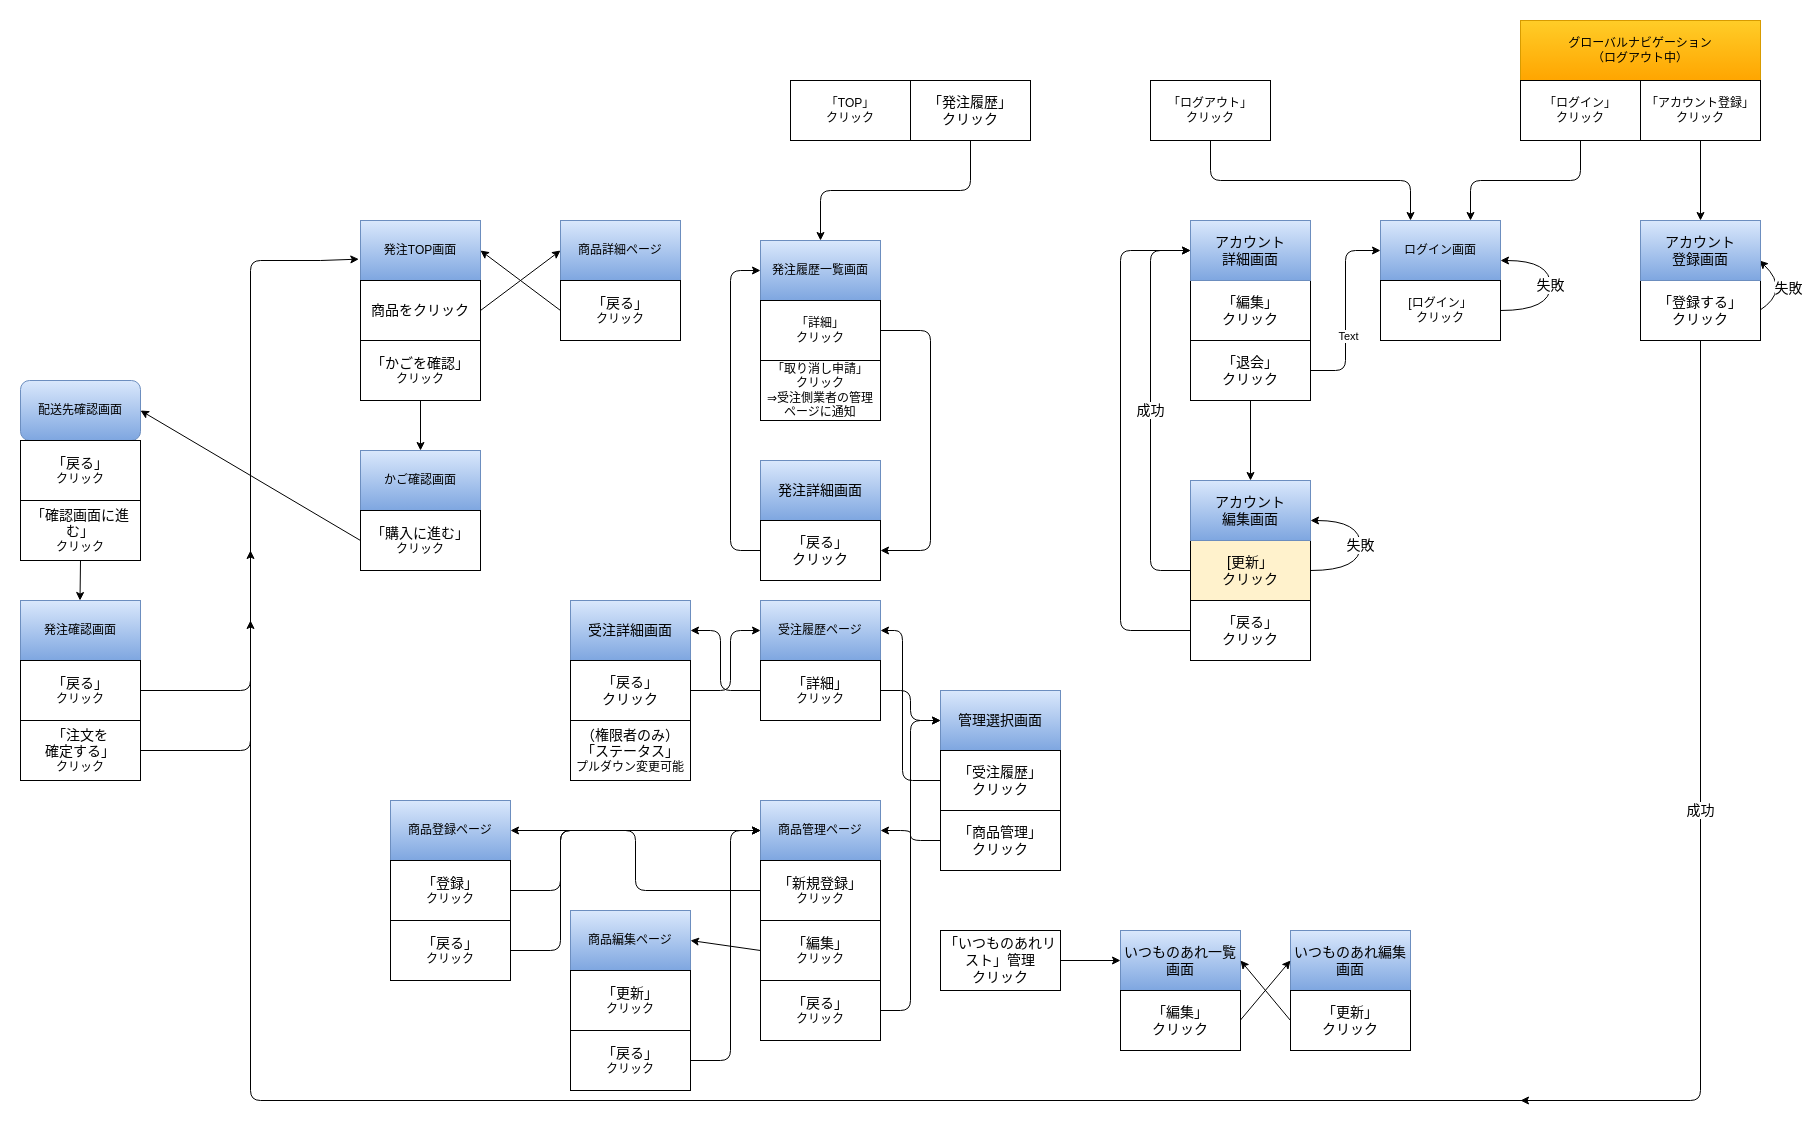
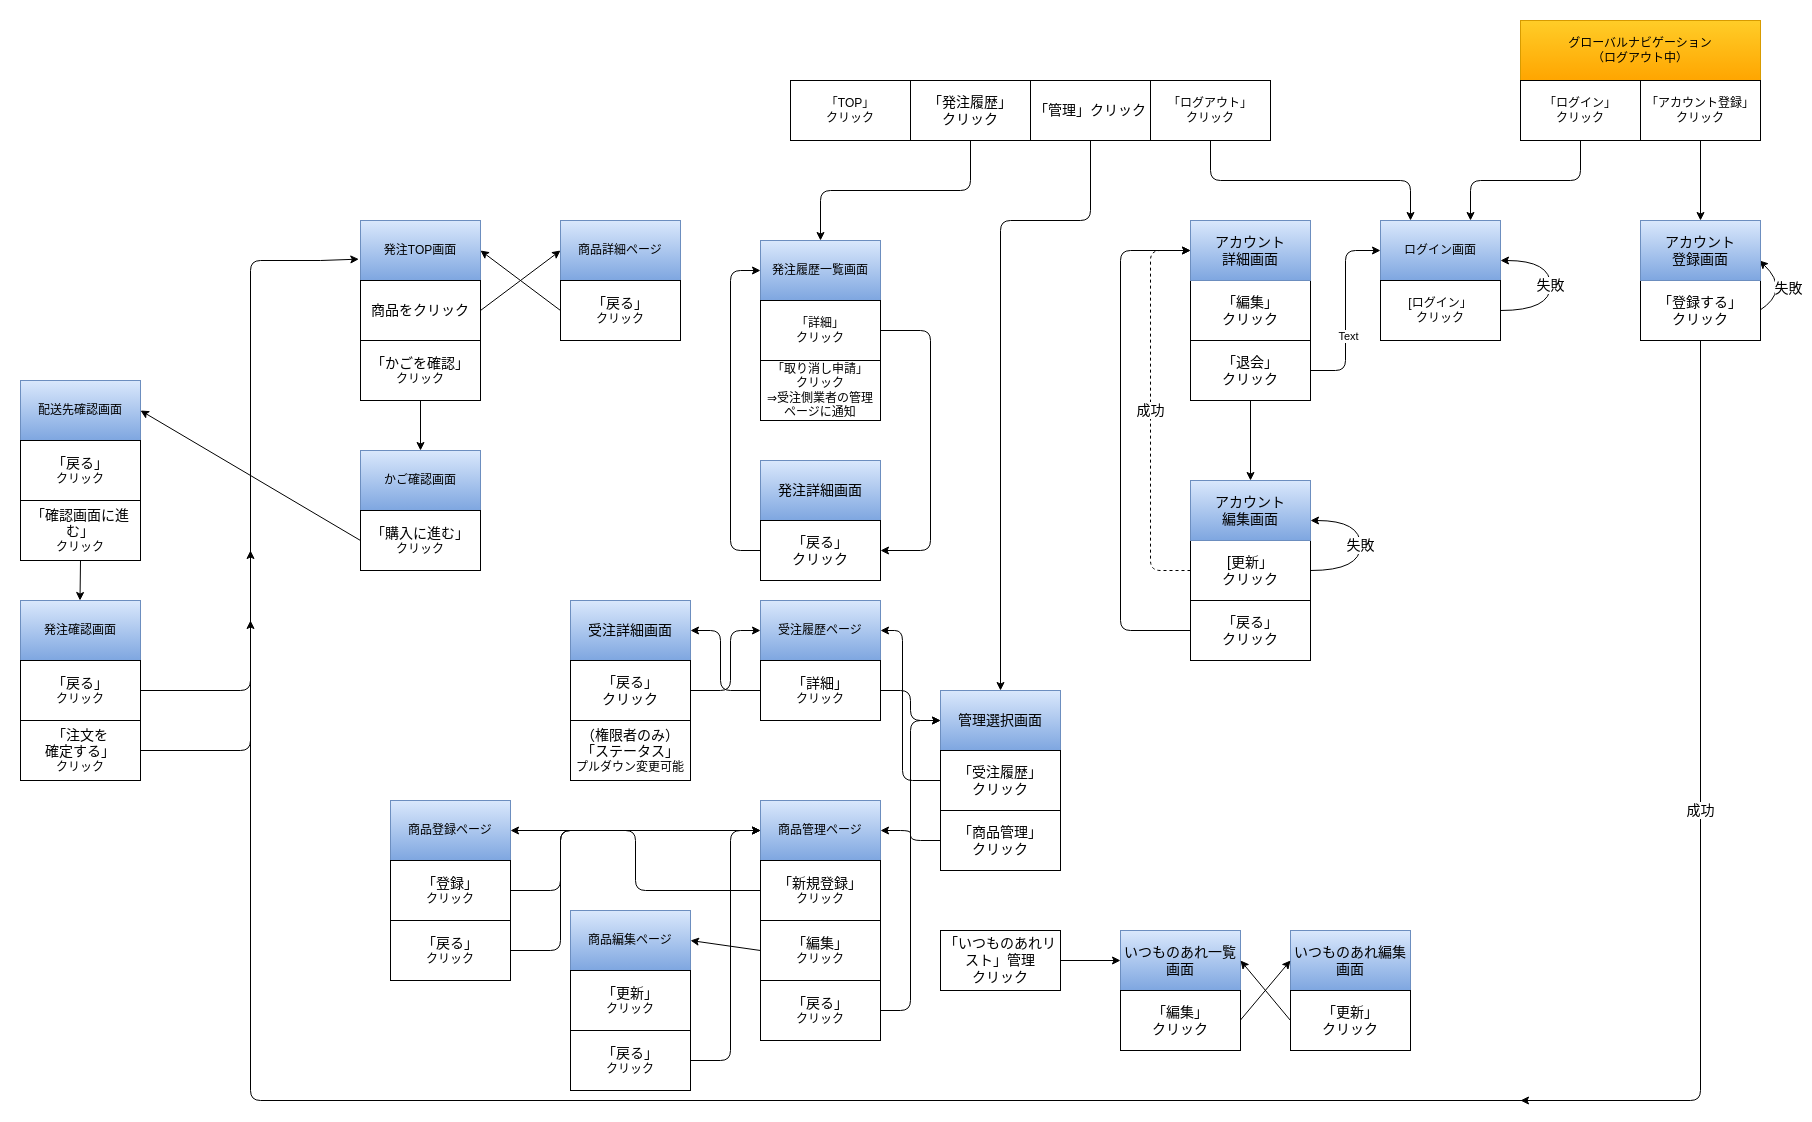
none -> (1091, 111)
none -> (1001, 377)
(81, 411) -> (81, 411)
(1151, 510) -> (1151, 510)
(1251, 571) -> (1251, 571)
